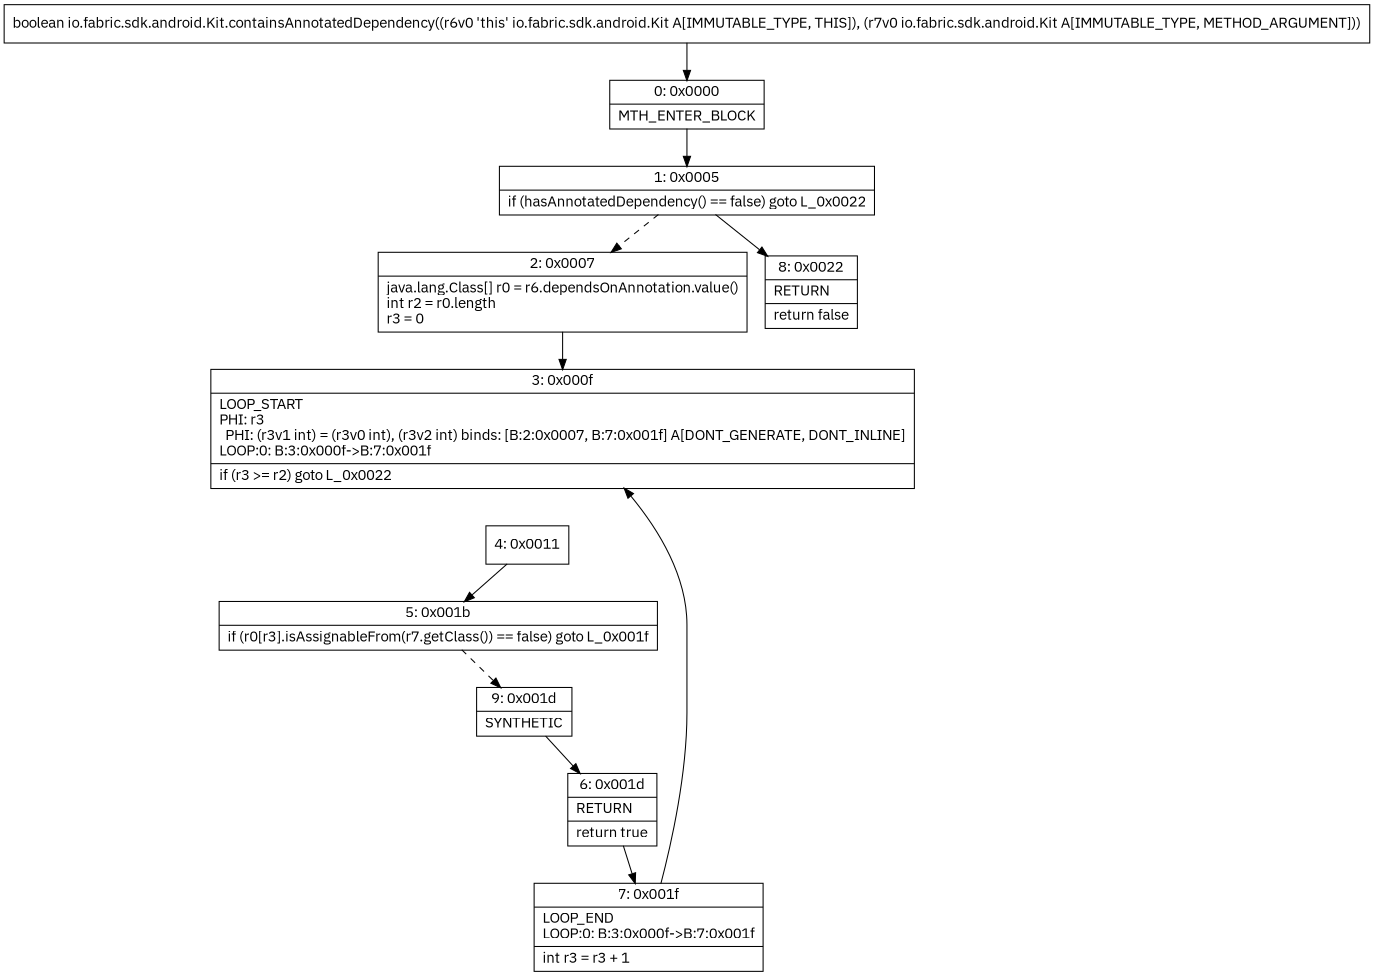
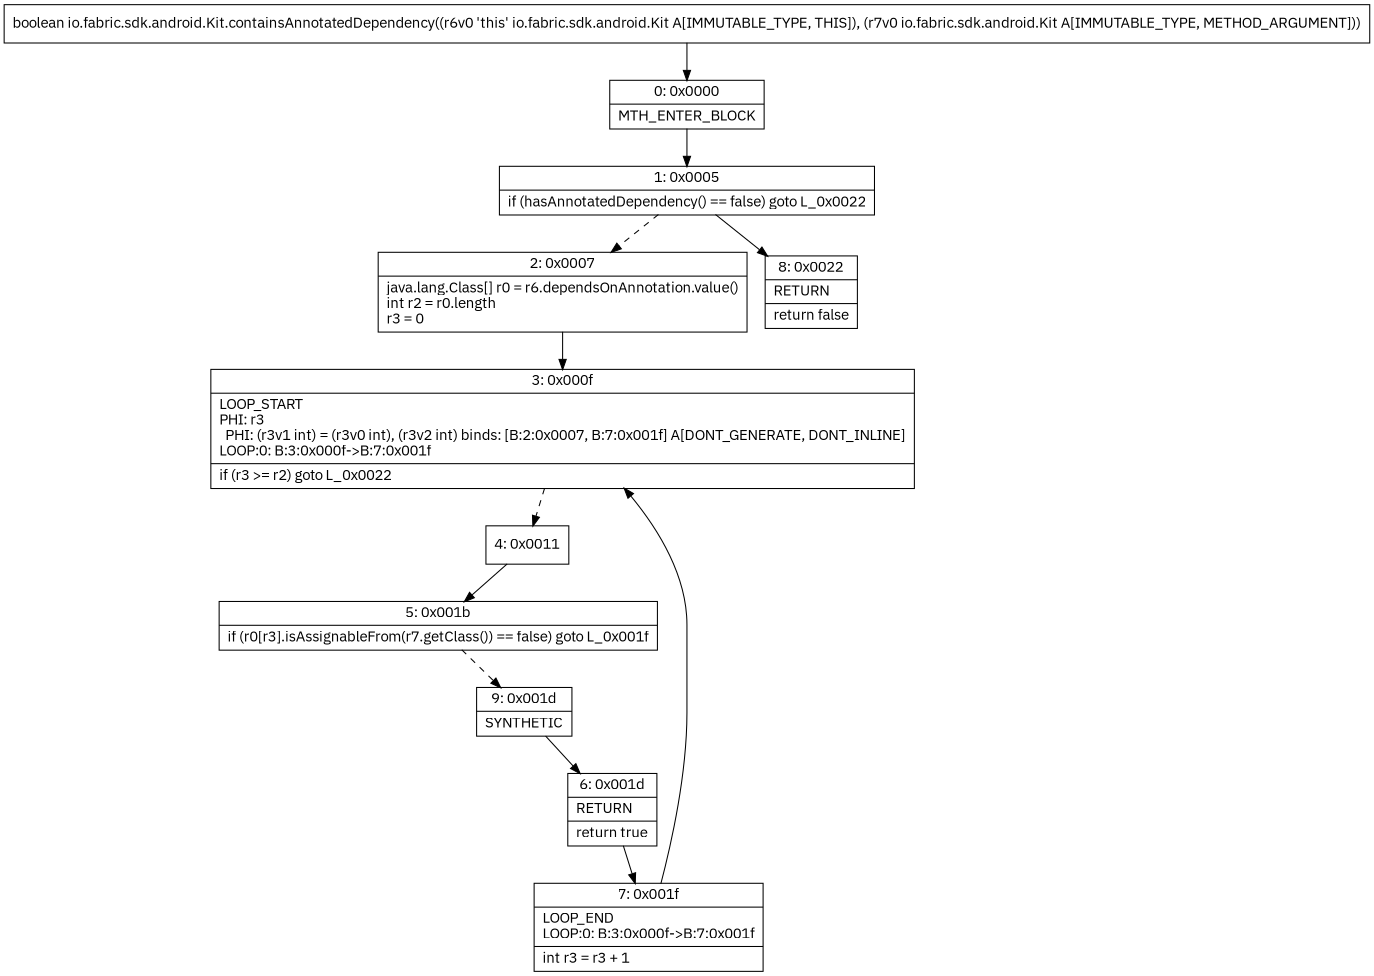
none -> (540, 502)
